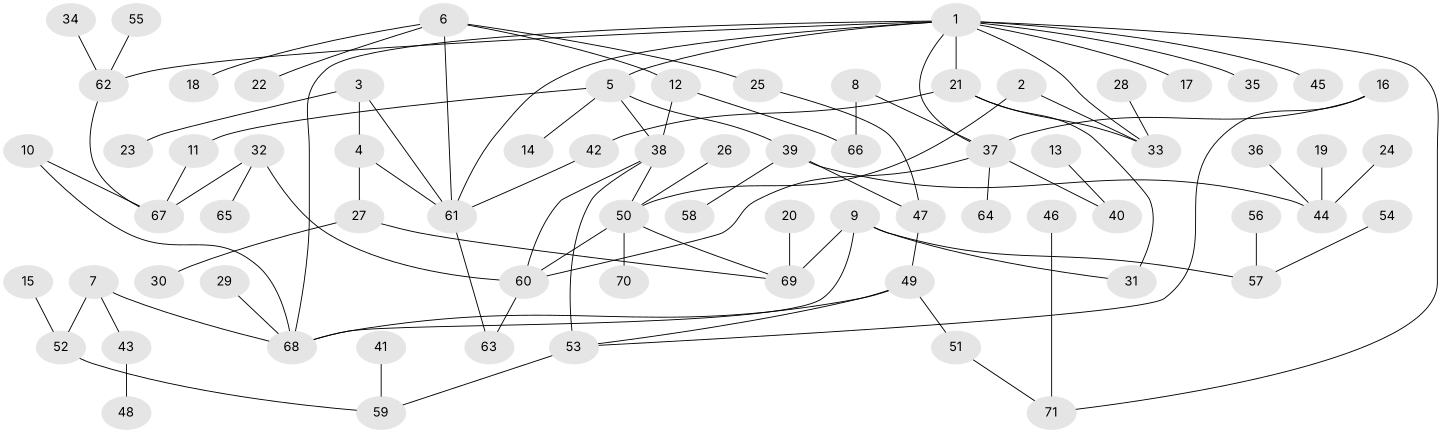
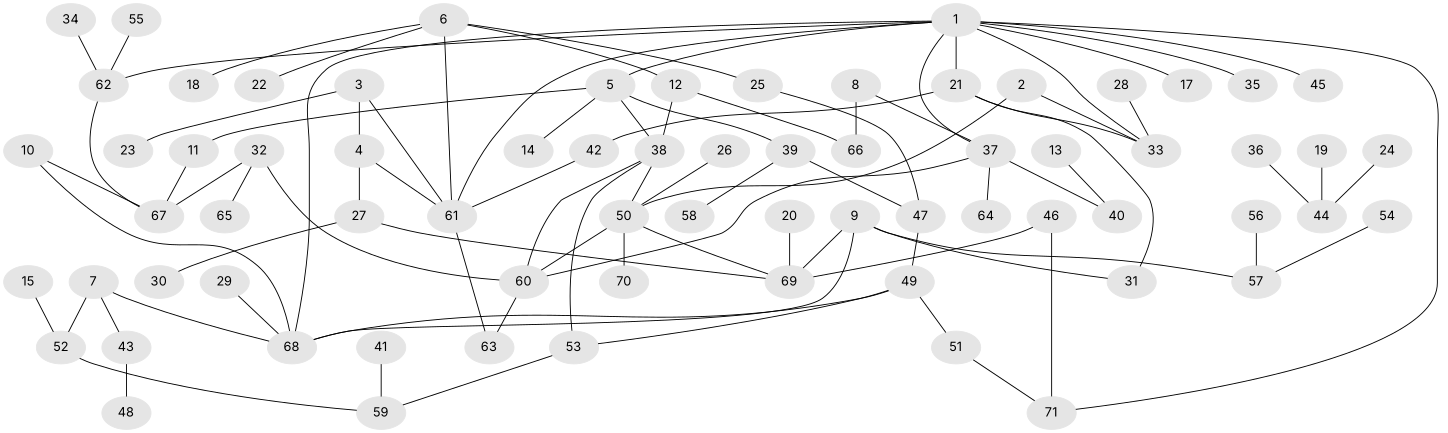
(1384, 86) -> none
(1069, 183) -> none
none -> (924, 256)
